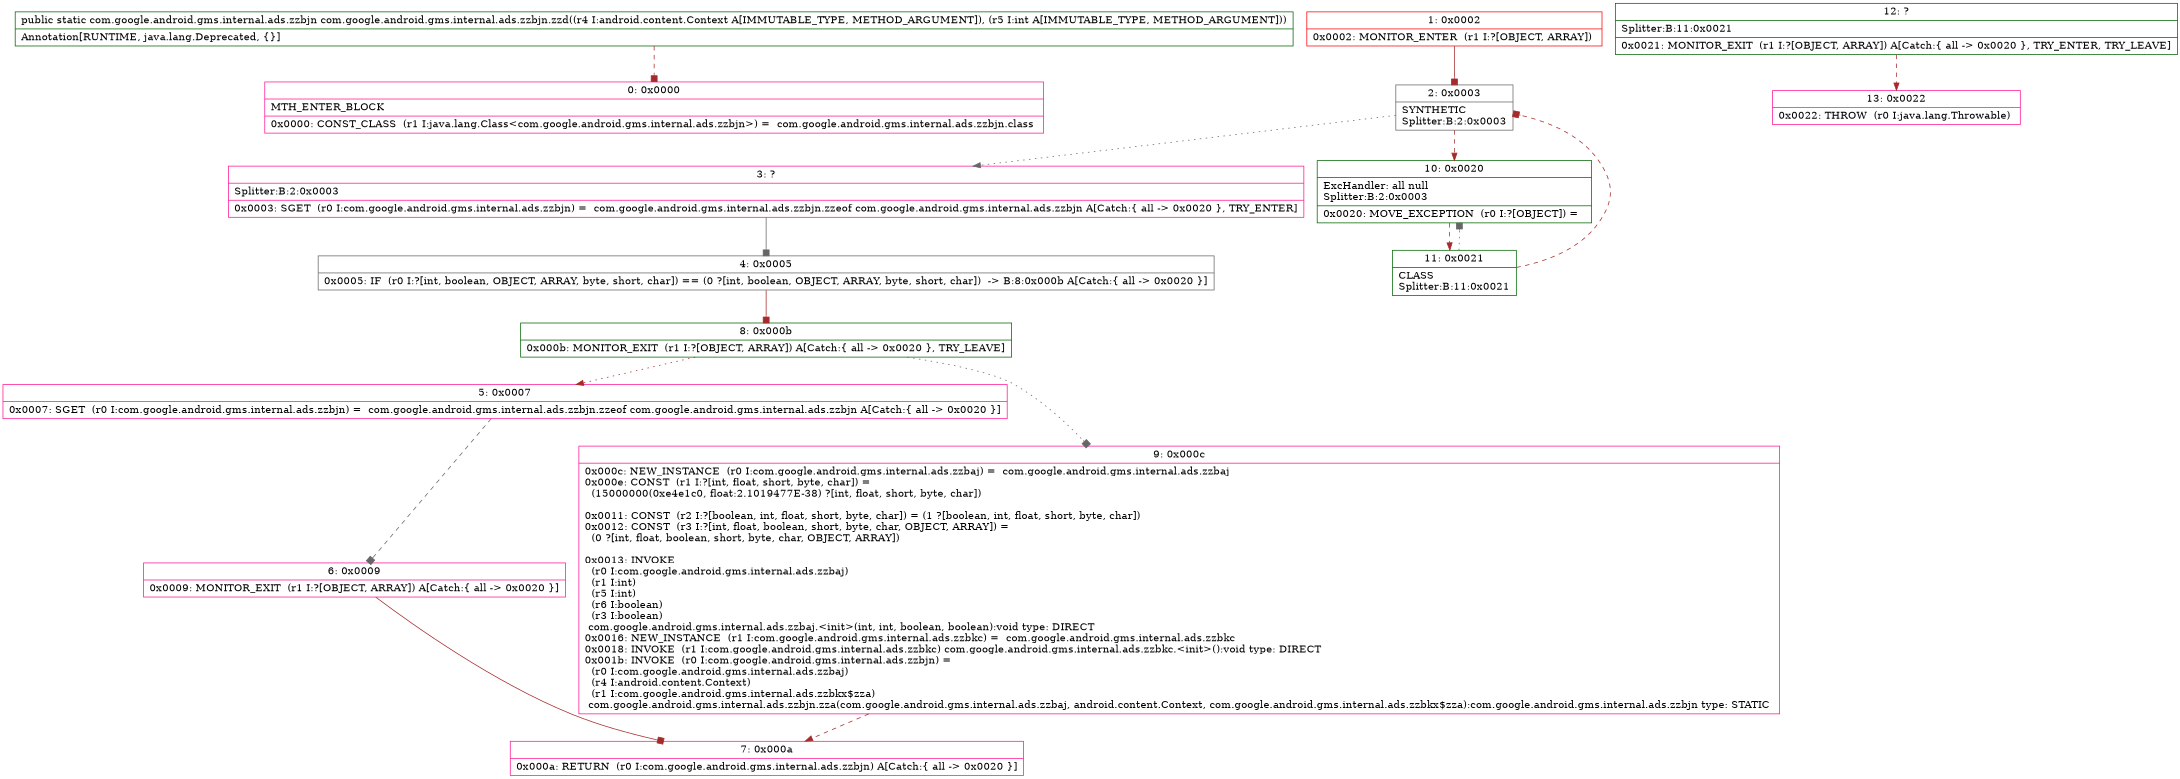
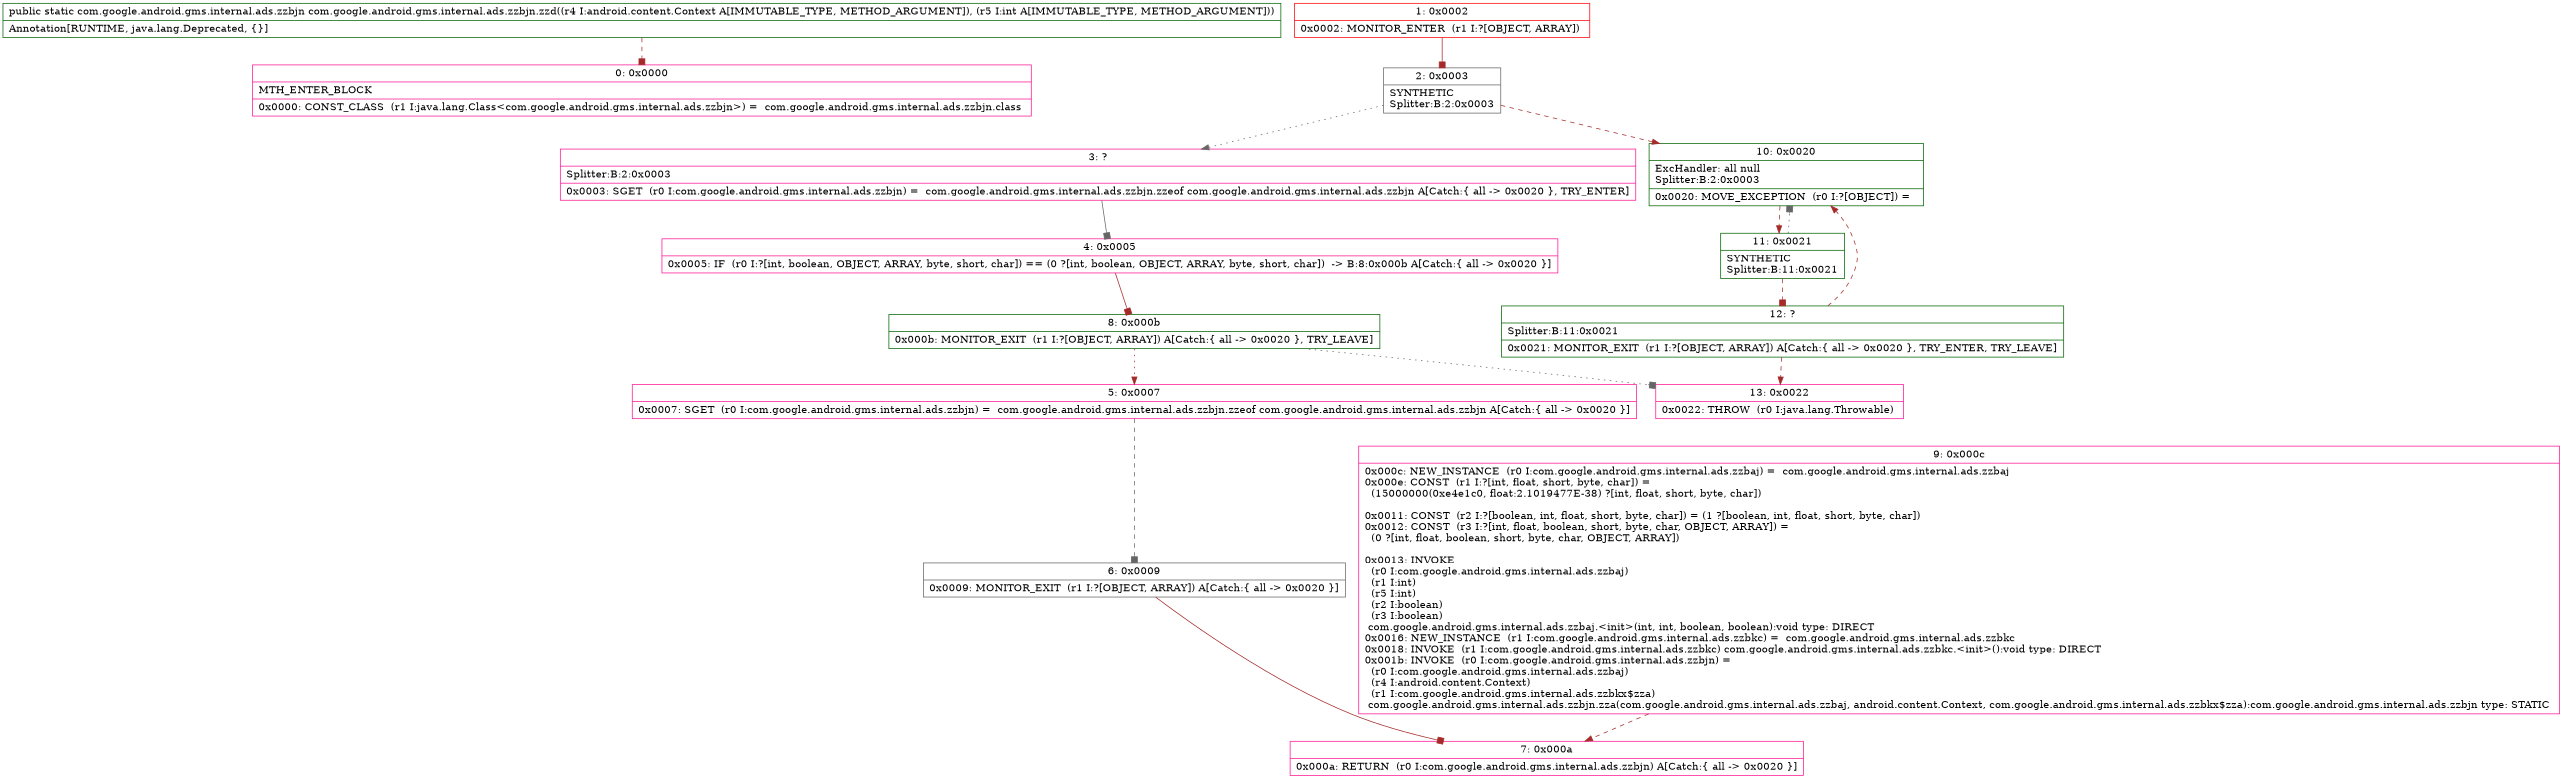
(1610, 193) -> (1783, 288)
none -> (1857, 261)
(766, 273) -> (1110, 256)
(1417, 276) -> (1759, 258)
(1004, 380) -> (1475, 366)
(355, 580) -> (1134, 580)
(624, 605) -> (1404, 605)
